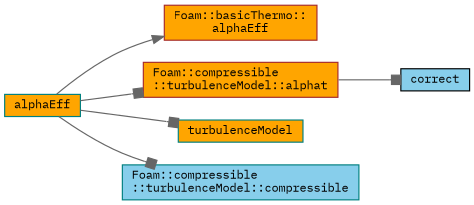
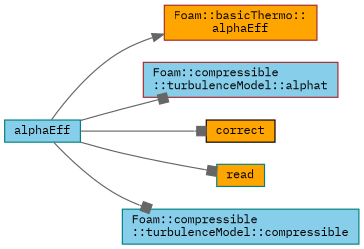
(241, 80) -> (241, 80)
(364, 80) -> (137, 131)
(435, 80) -> (241, 131)
(43, 105) -> (43, 131)
(241, 131) -> (241, 175)
